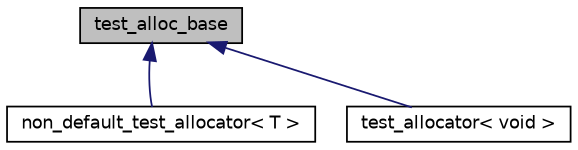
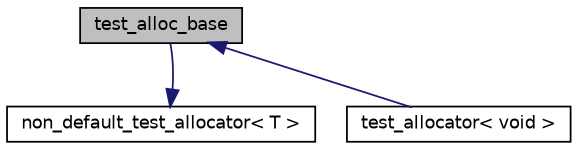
(149, 84) -> (173, 66)
